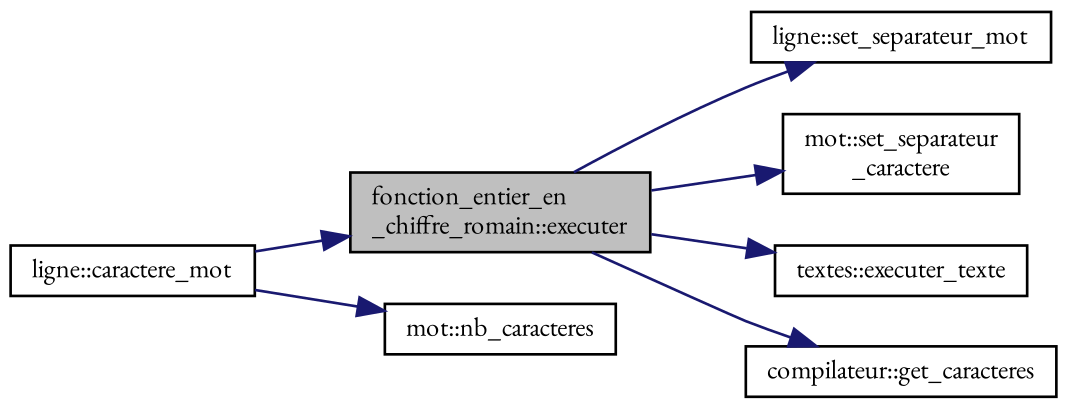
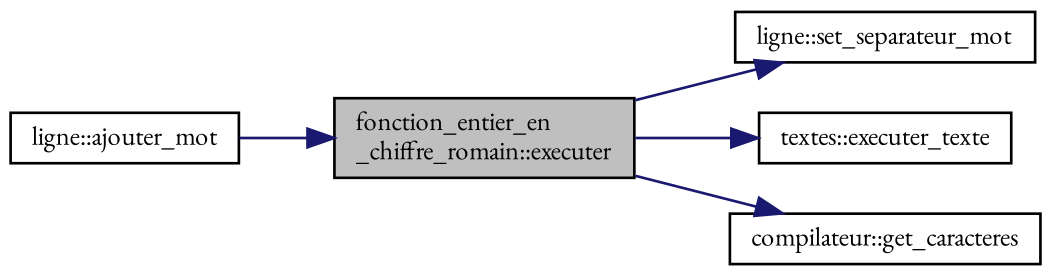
(901, 154) -> none
(133, 271) -> (125, 138)
(500, 329) -> none
